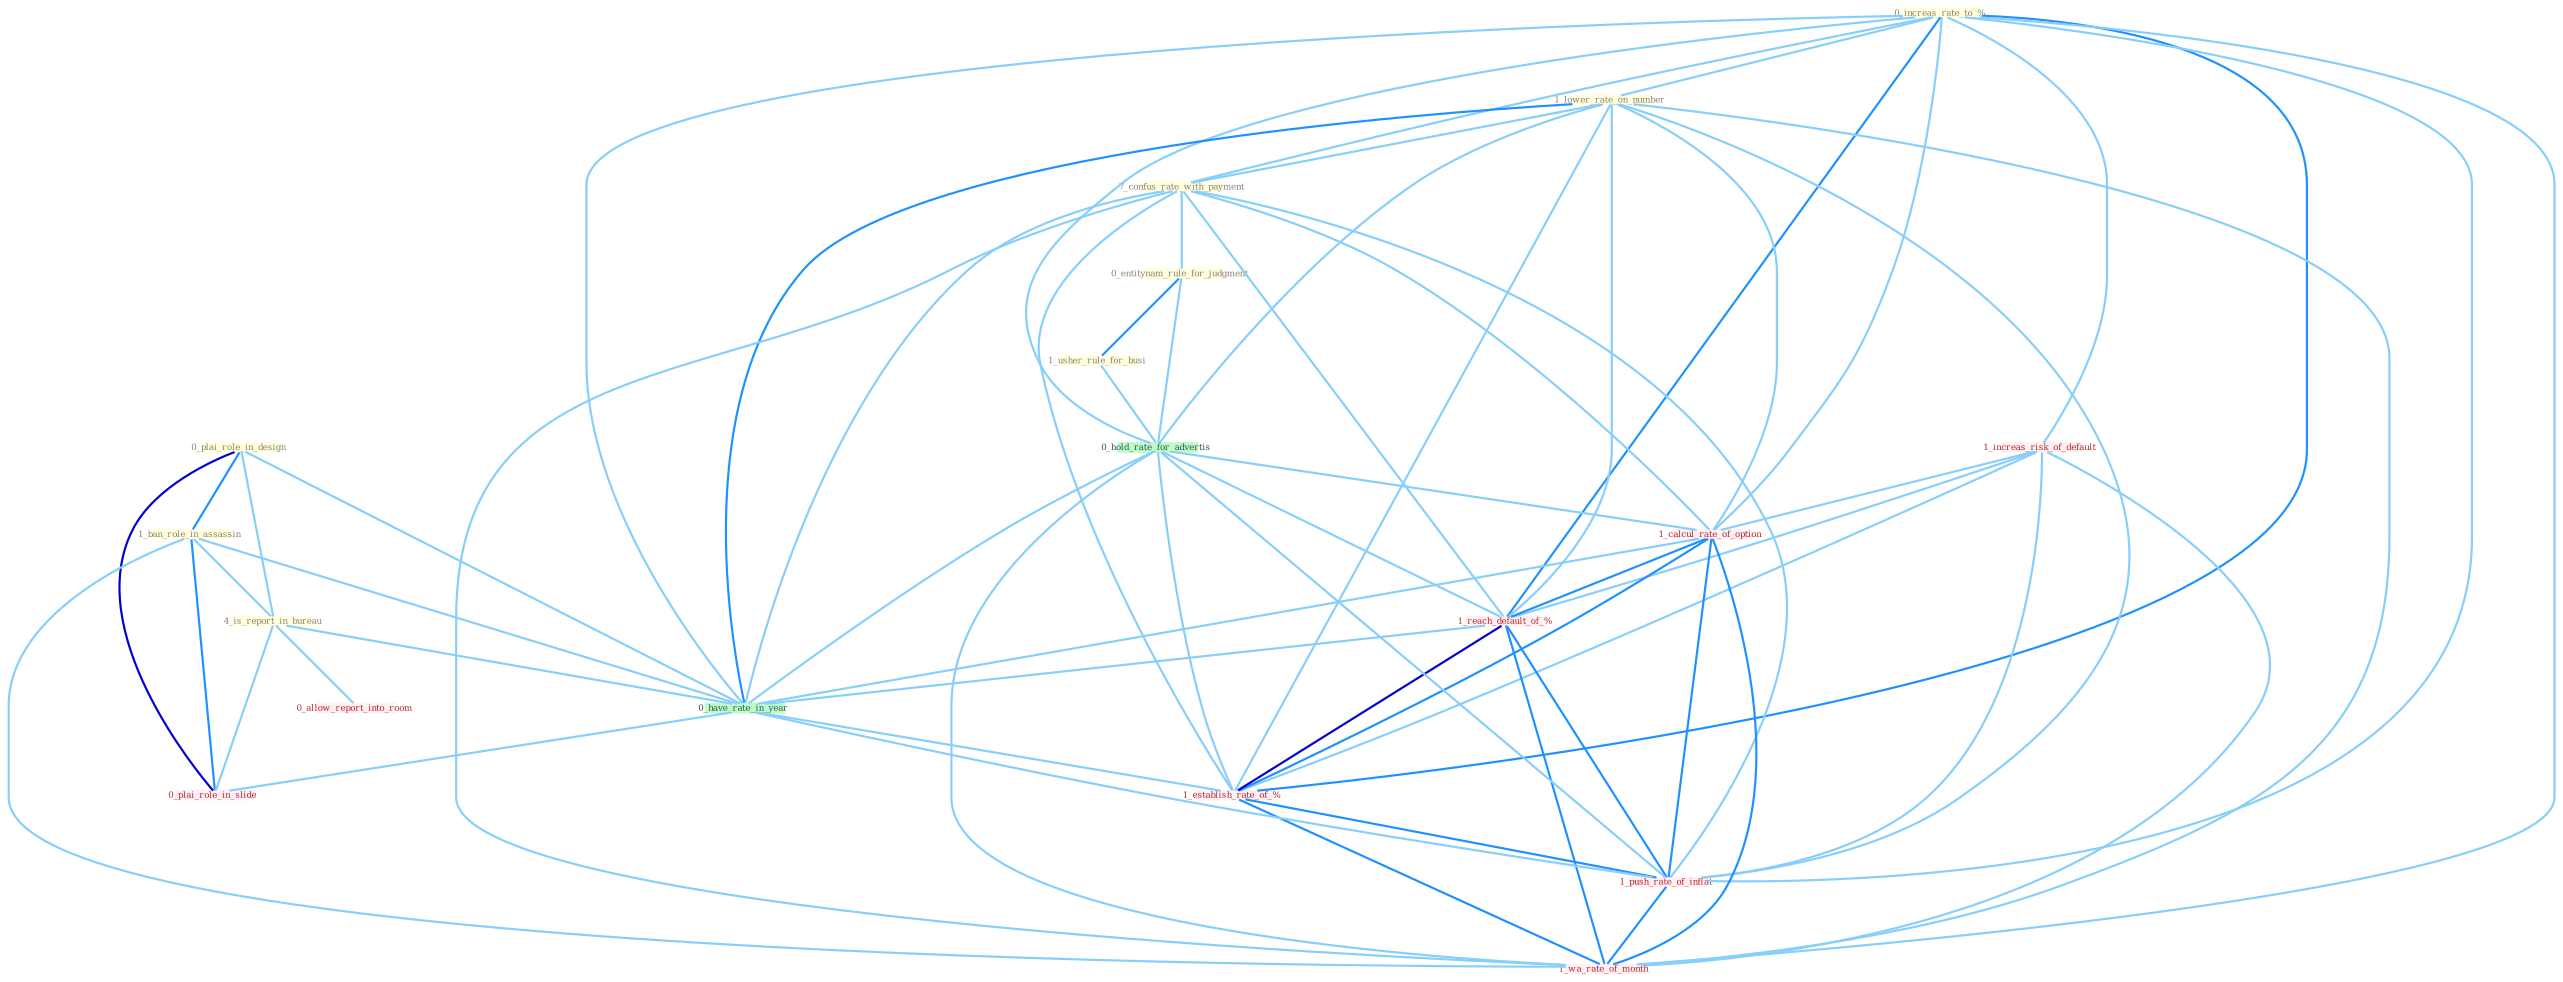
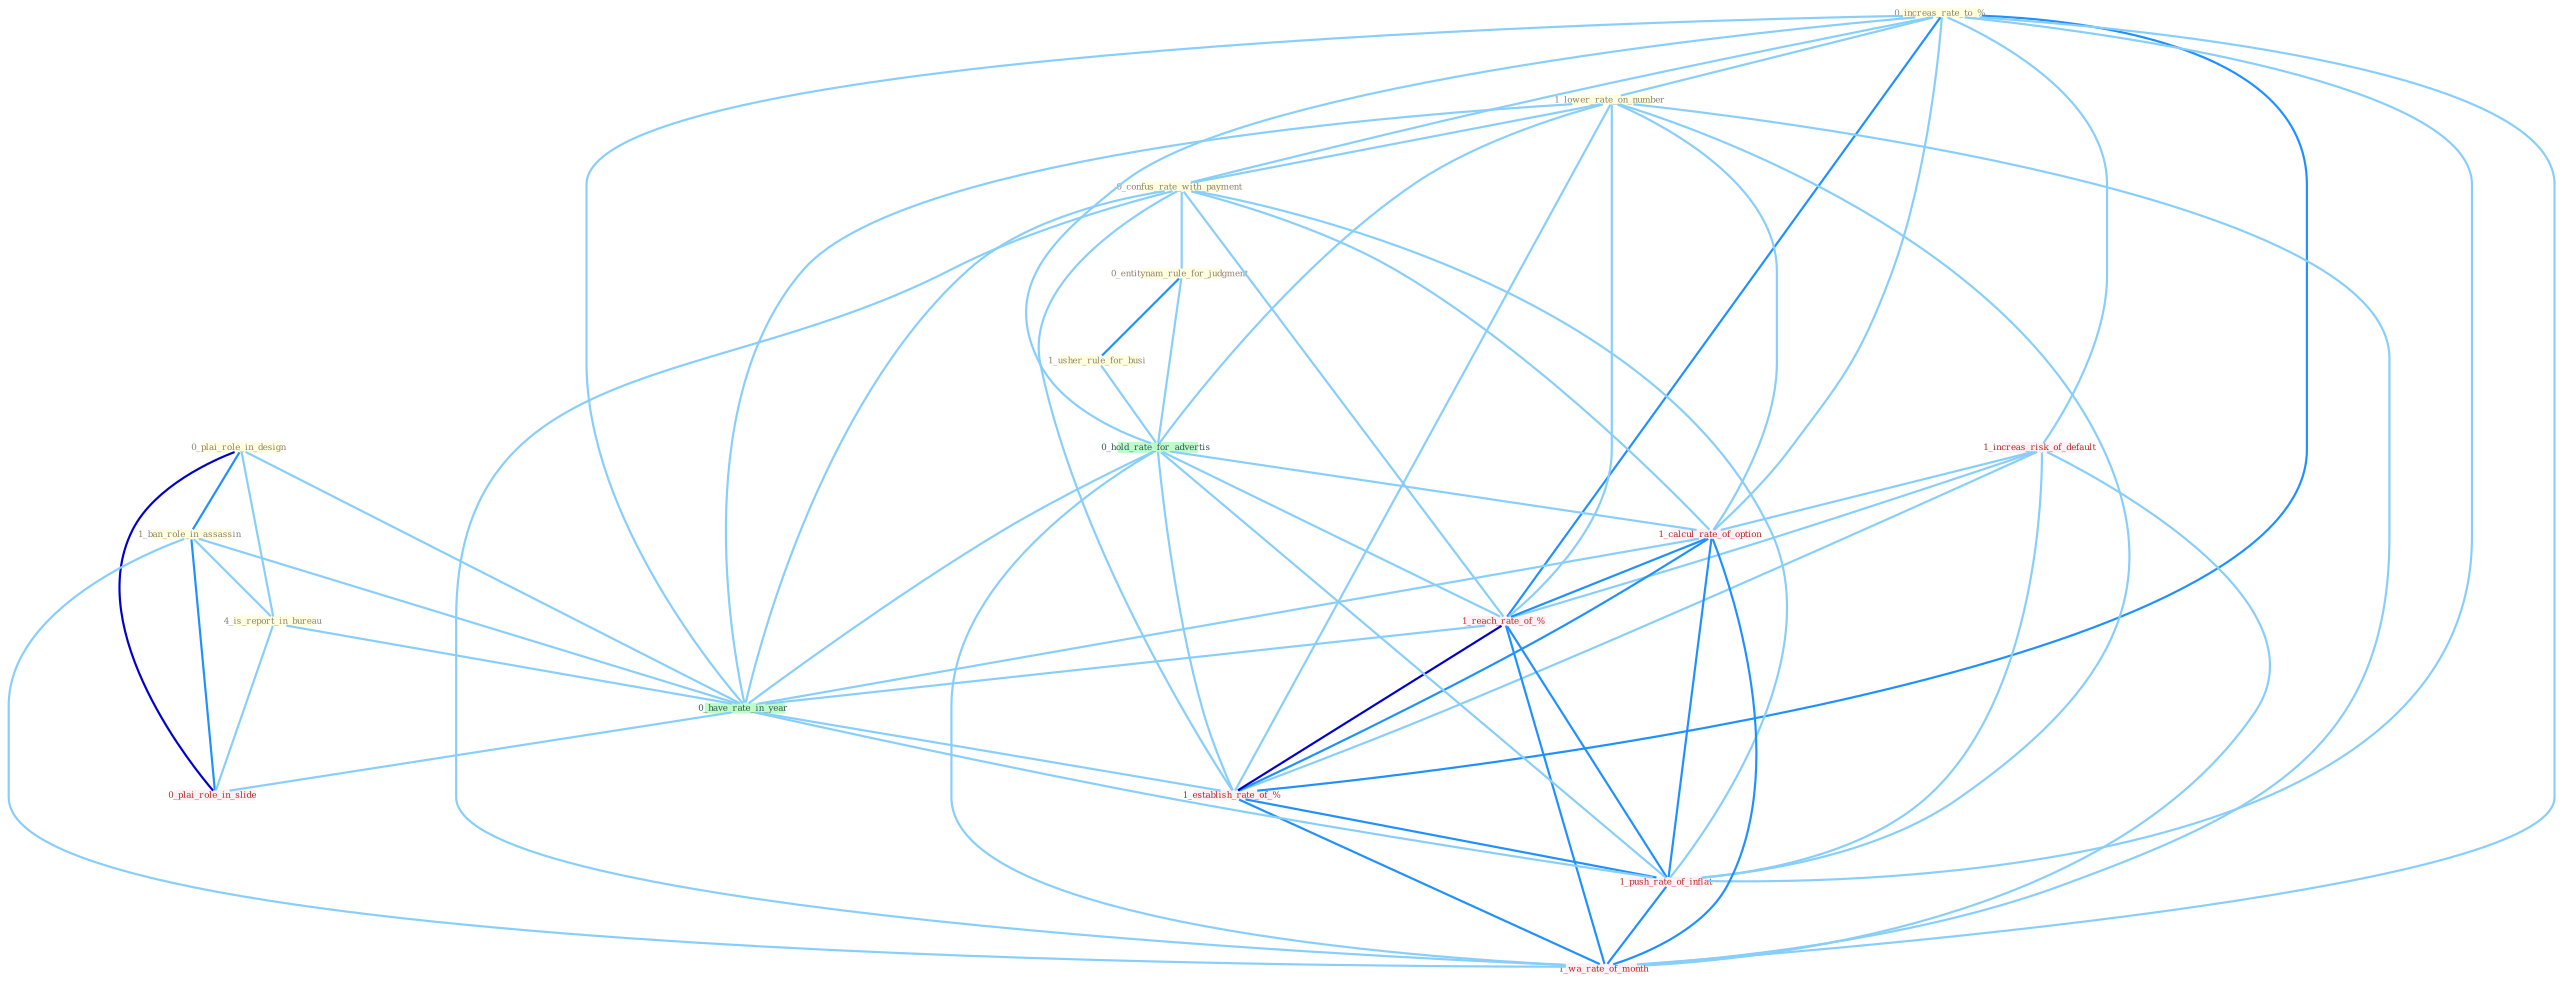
(1182, 187) -> (1182, 187)
(956, 193) -> (956, 193)
(1505, 621) -> (1505, 621)
(356, 708) -> none
